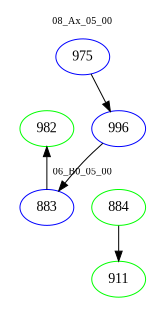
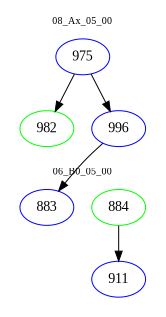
(47, 173) -> (67, 88)
(119, 279) -> (119, 279)
